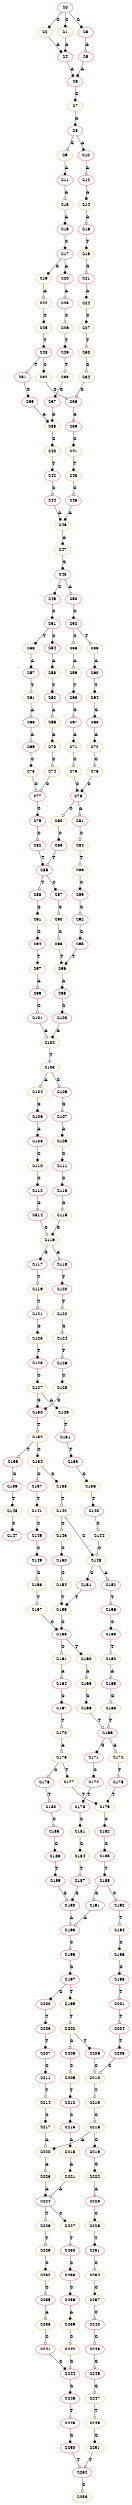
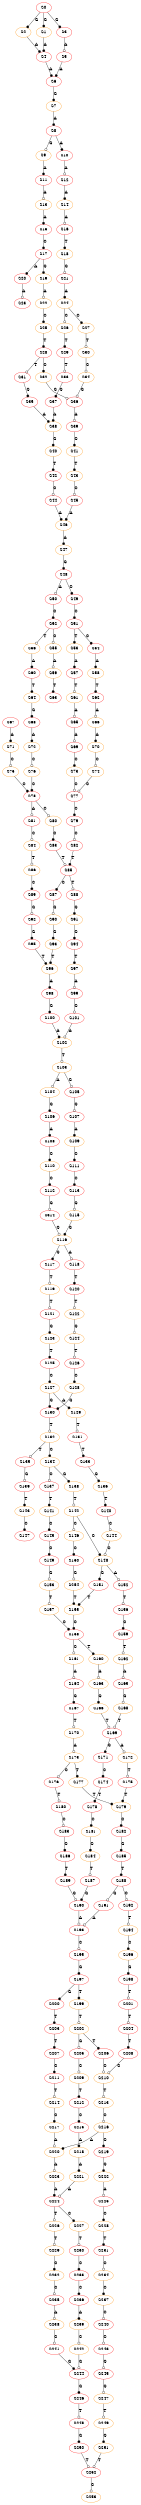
(65, 315) -> (65, 315)
(65, 377) -> (65, 377)
(74, 709) -> none
(59, 931) -> (53, 931)
(62, 1585) -> (74, 1585)
